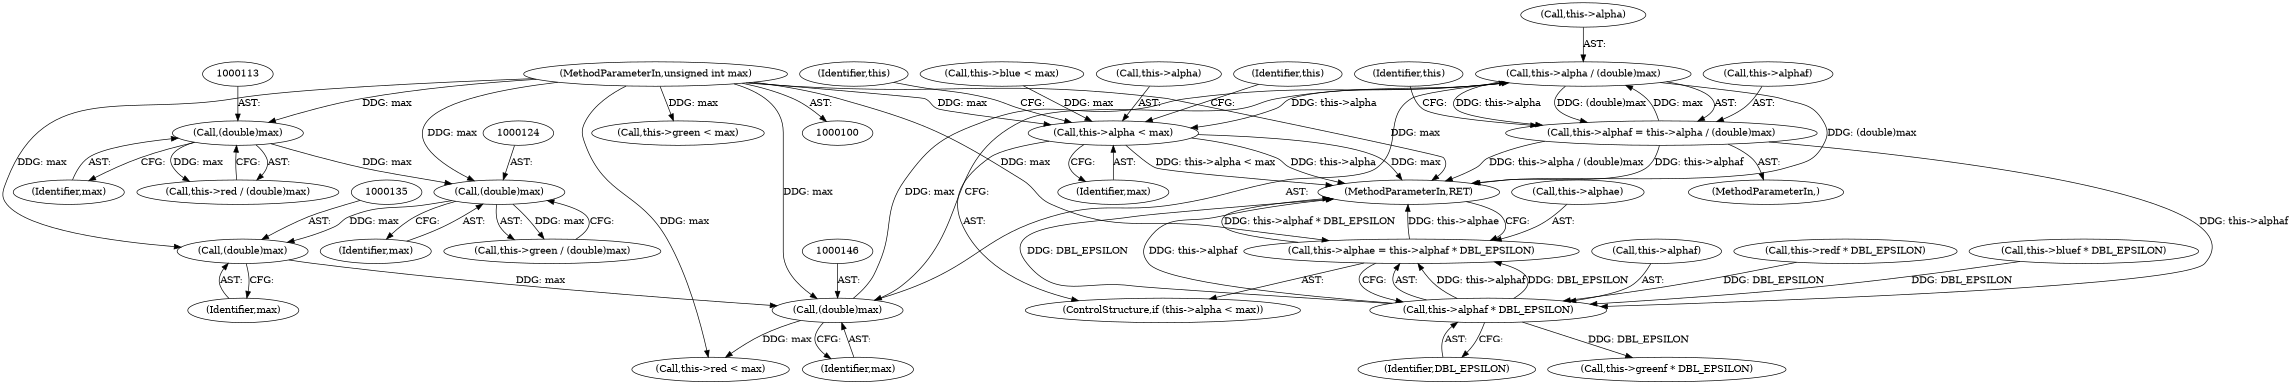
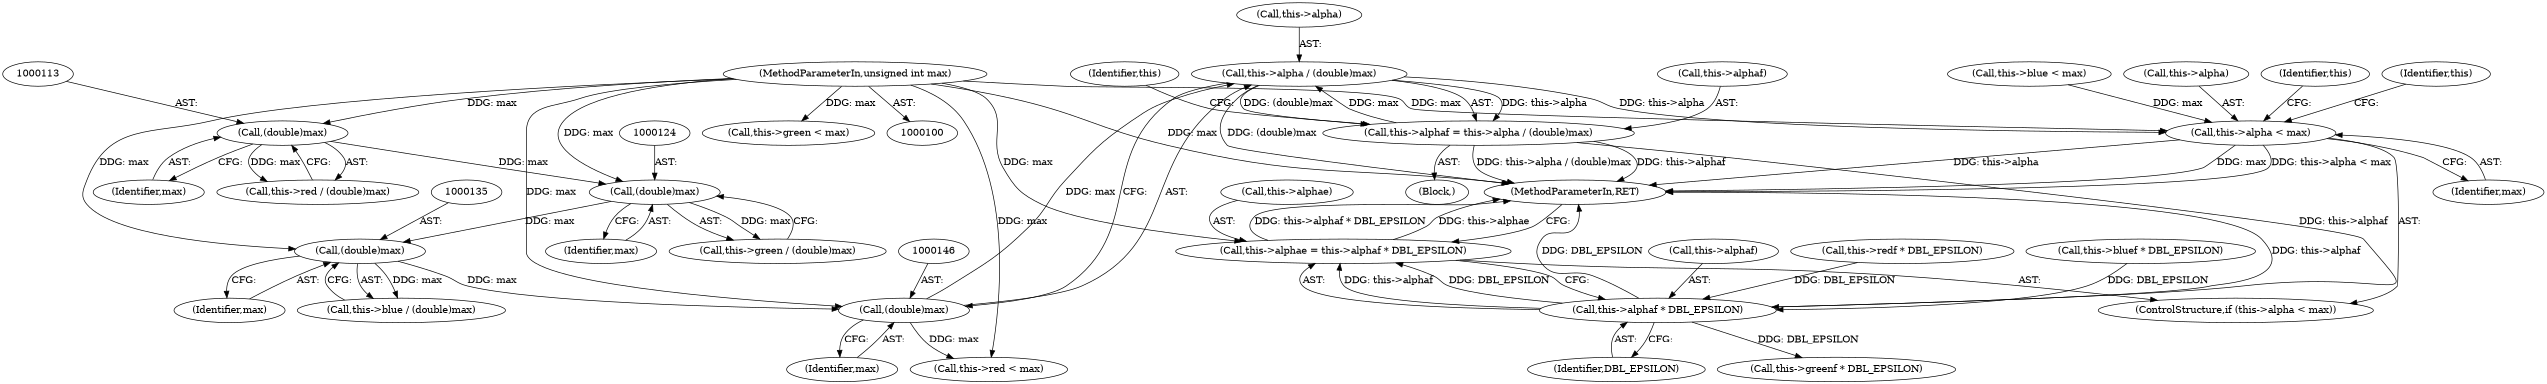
(1766, 192) -> (1437, 192)
none -> (401, 310)
